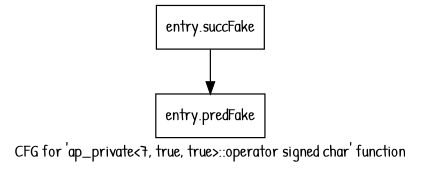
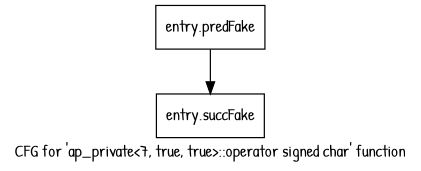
(210, 66) -> (210, 66)
